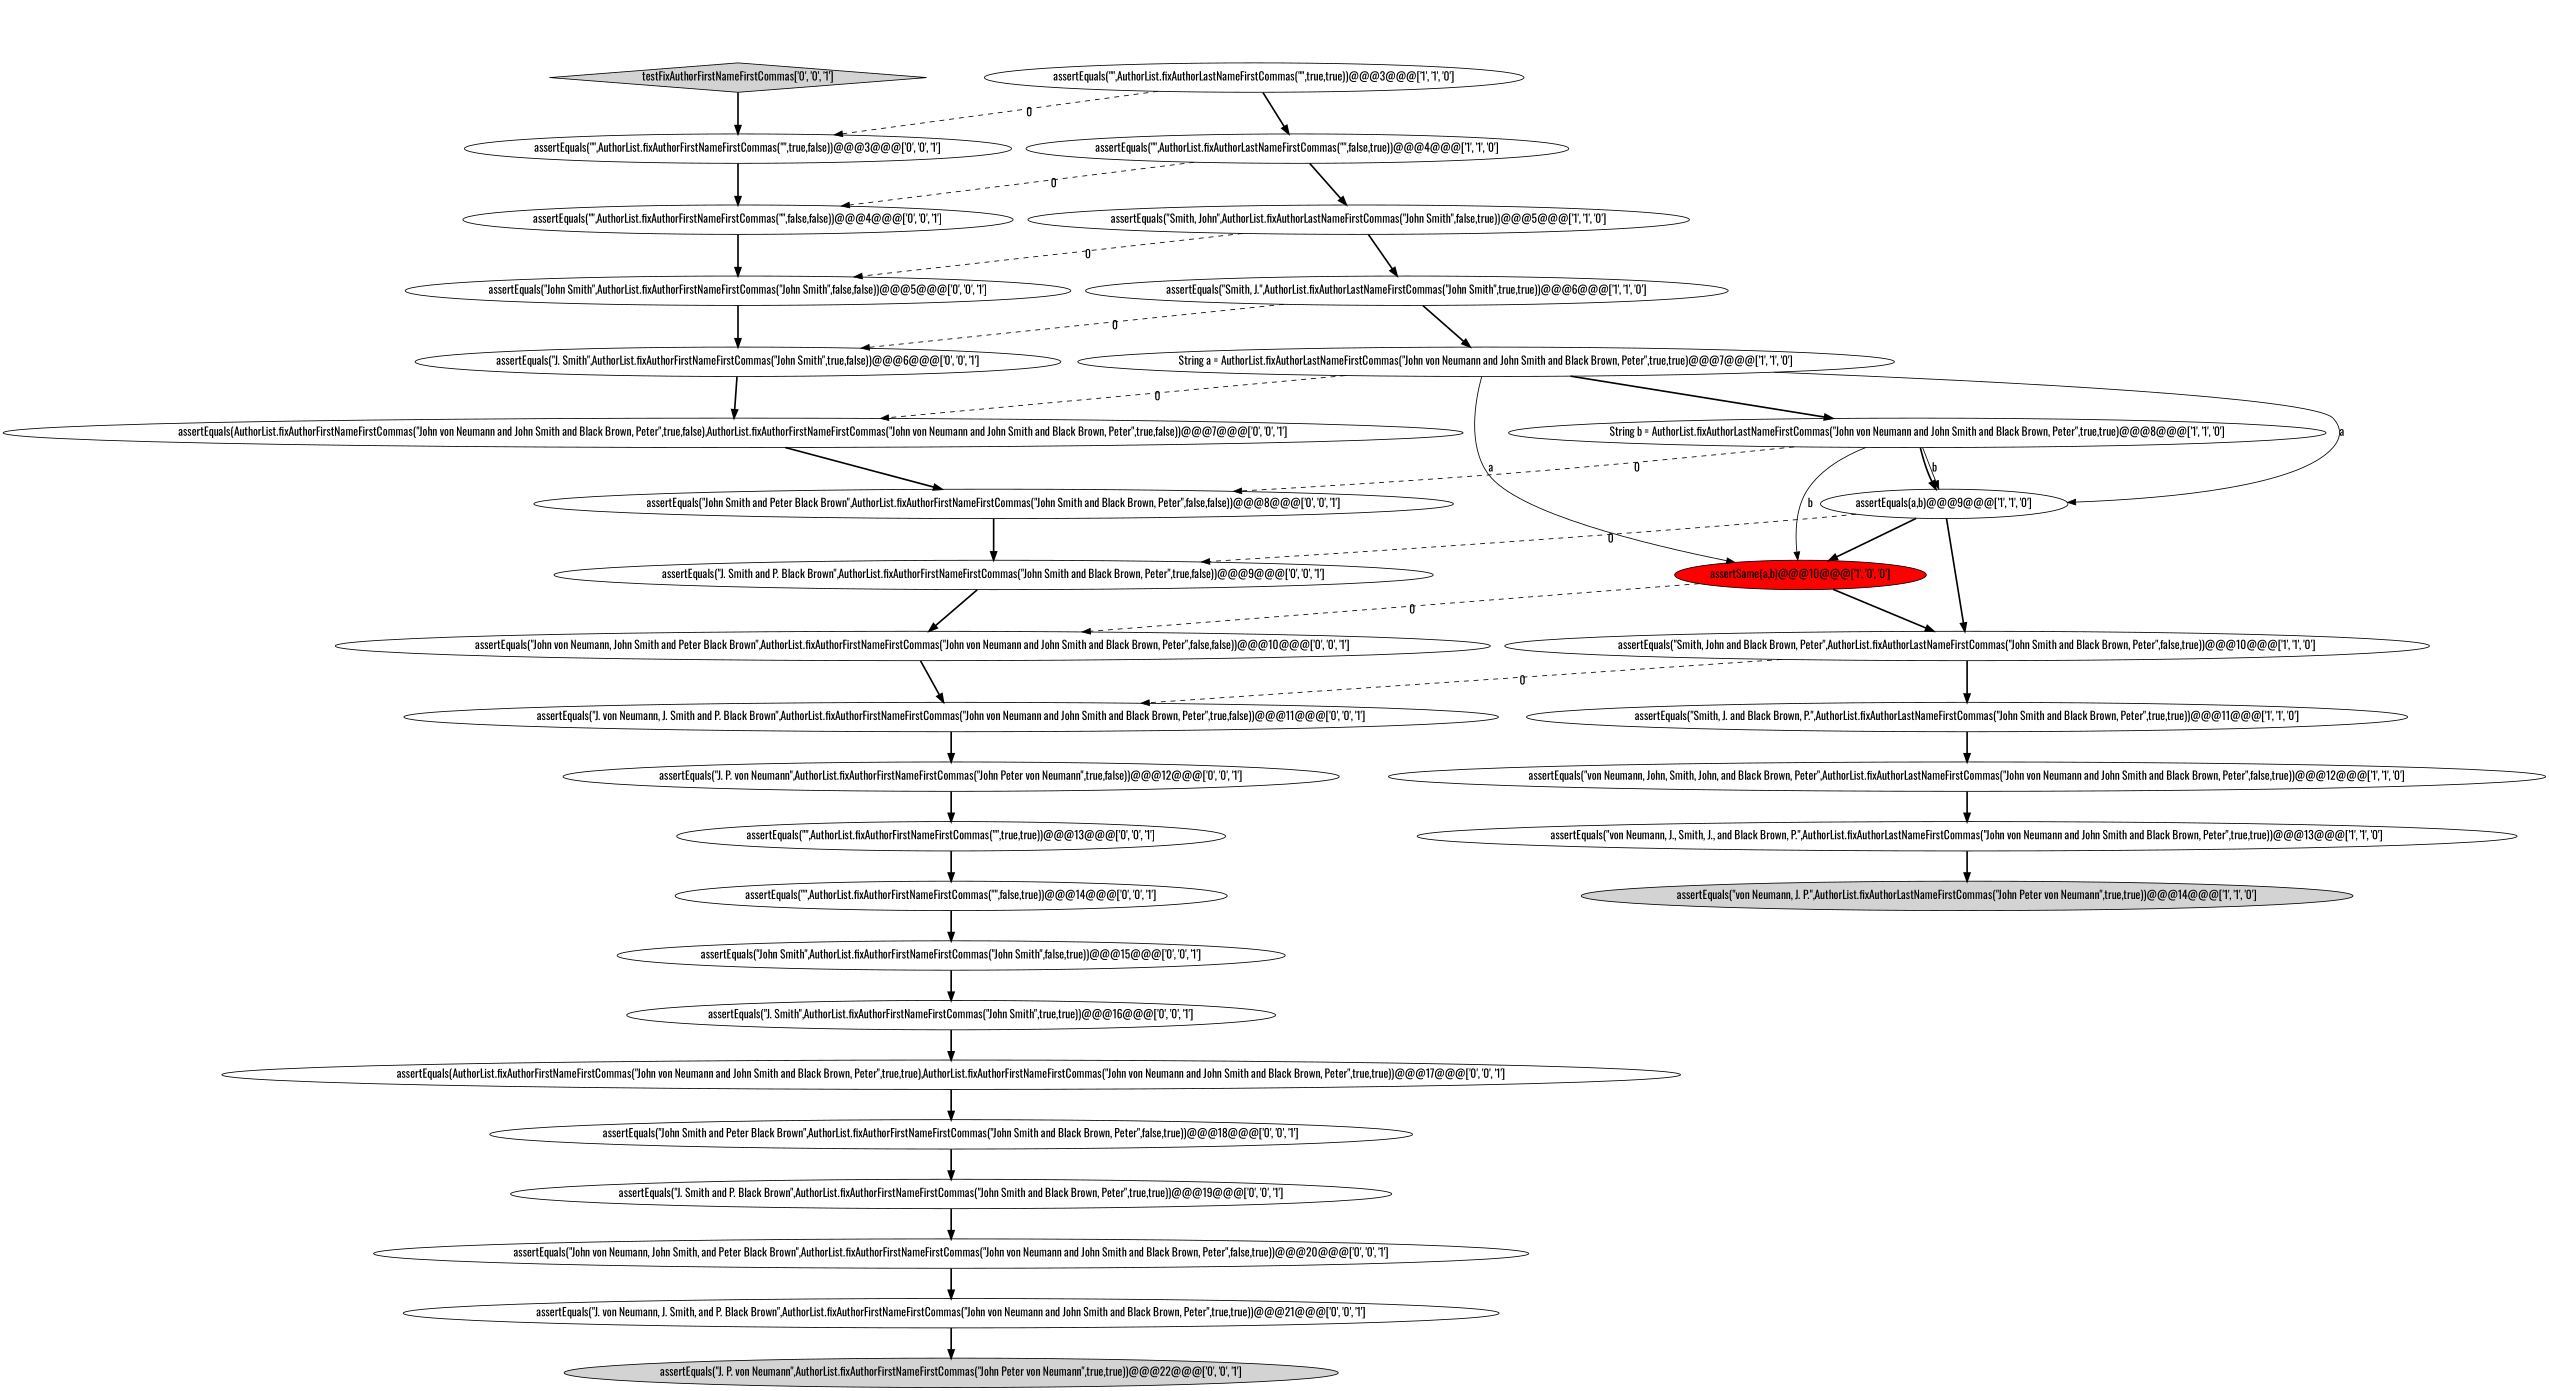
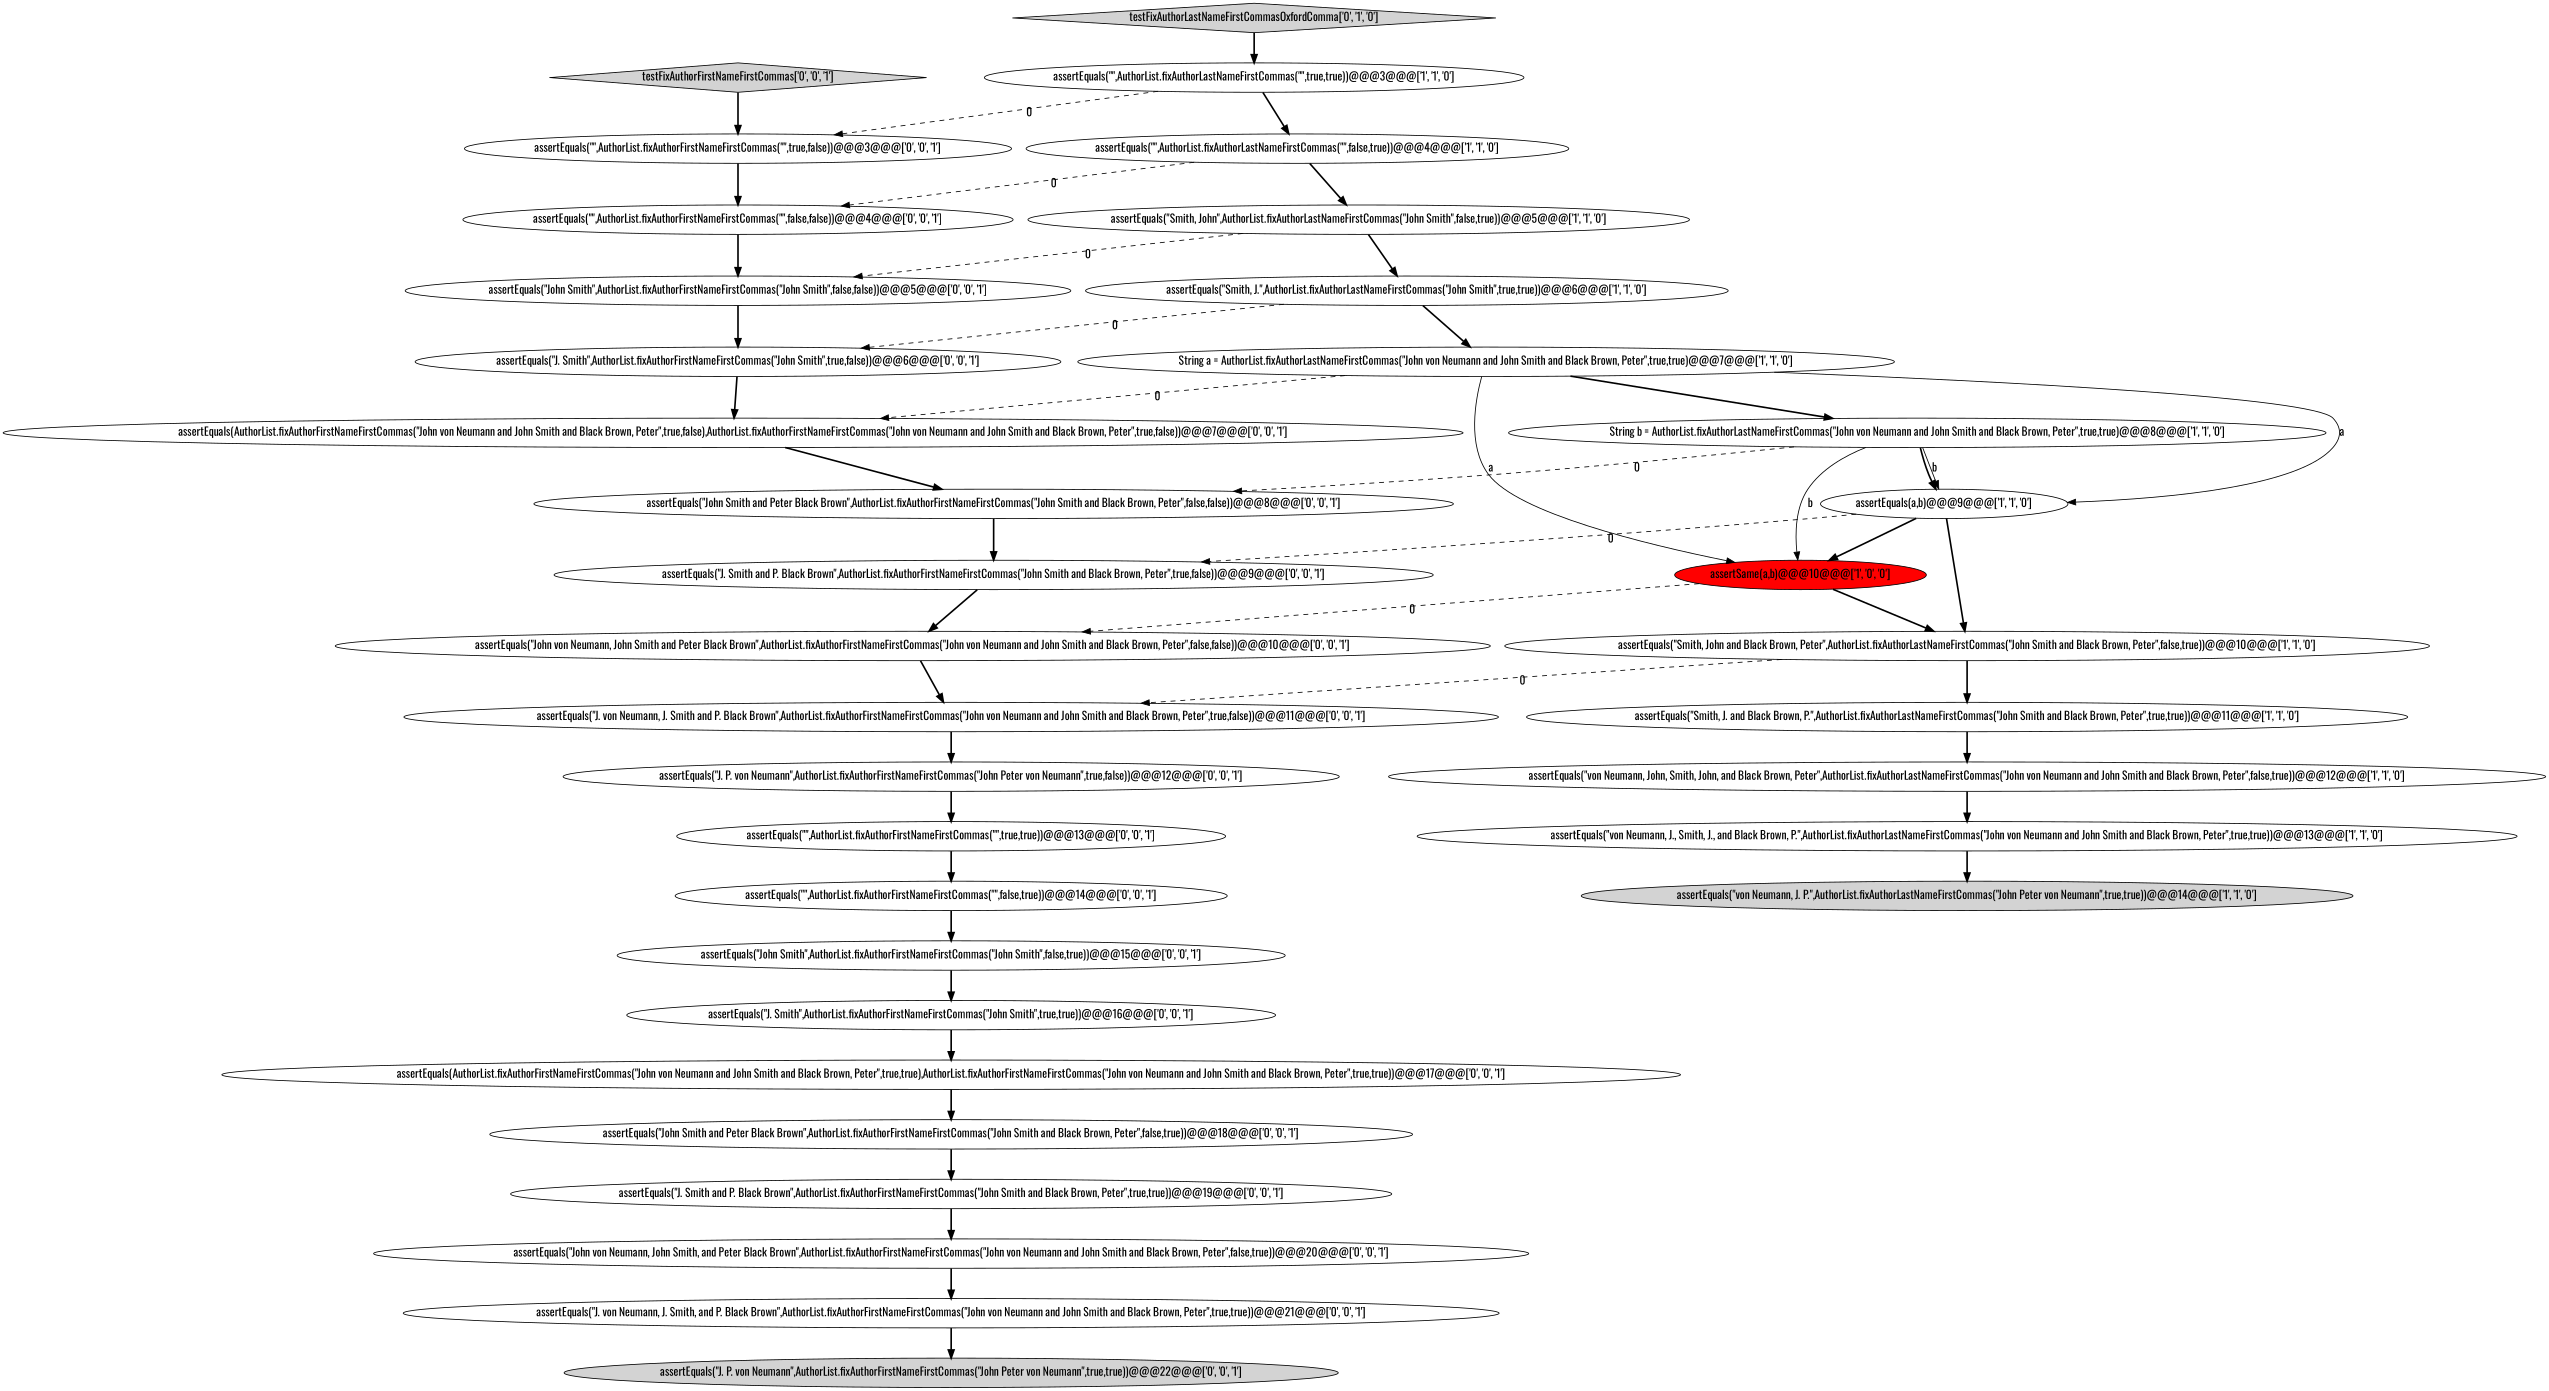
none -> (1254, 18)
